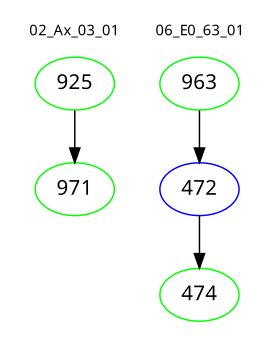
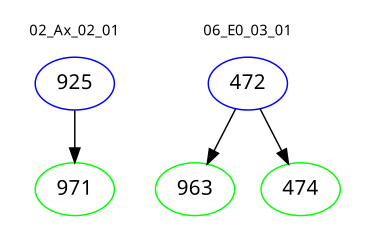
(75, 32) -> (75, 32)
(200, 32) -> (248, 32)
(75, 84) -> (75, 84)
(199, 129) -> (225, 130)
